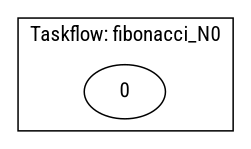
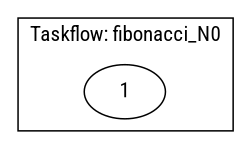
(125, 92) -> (125, 92)
